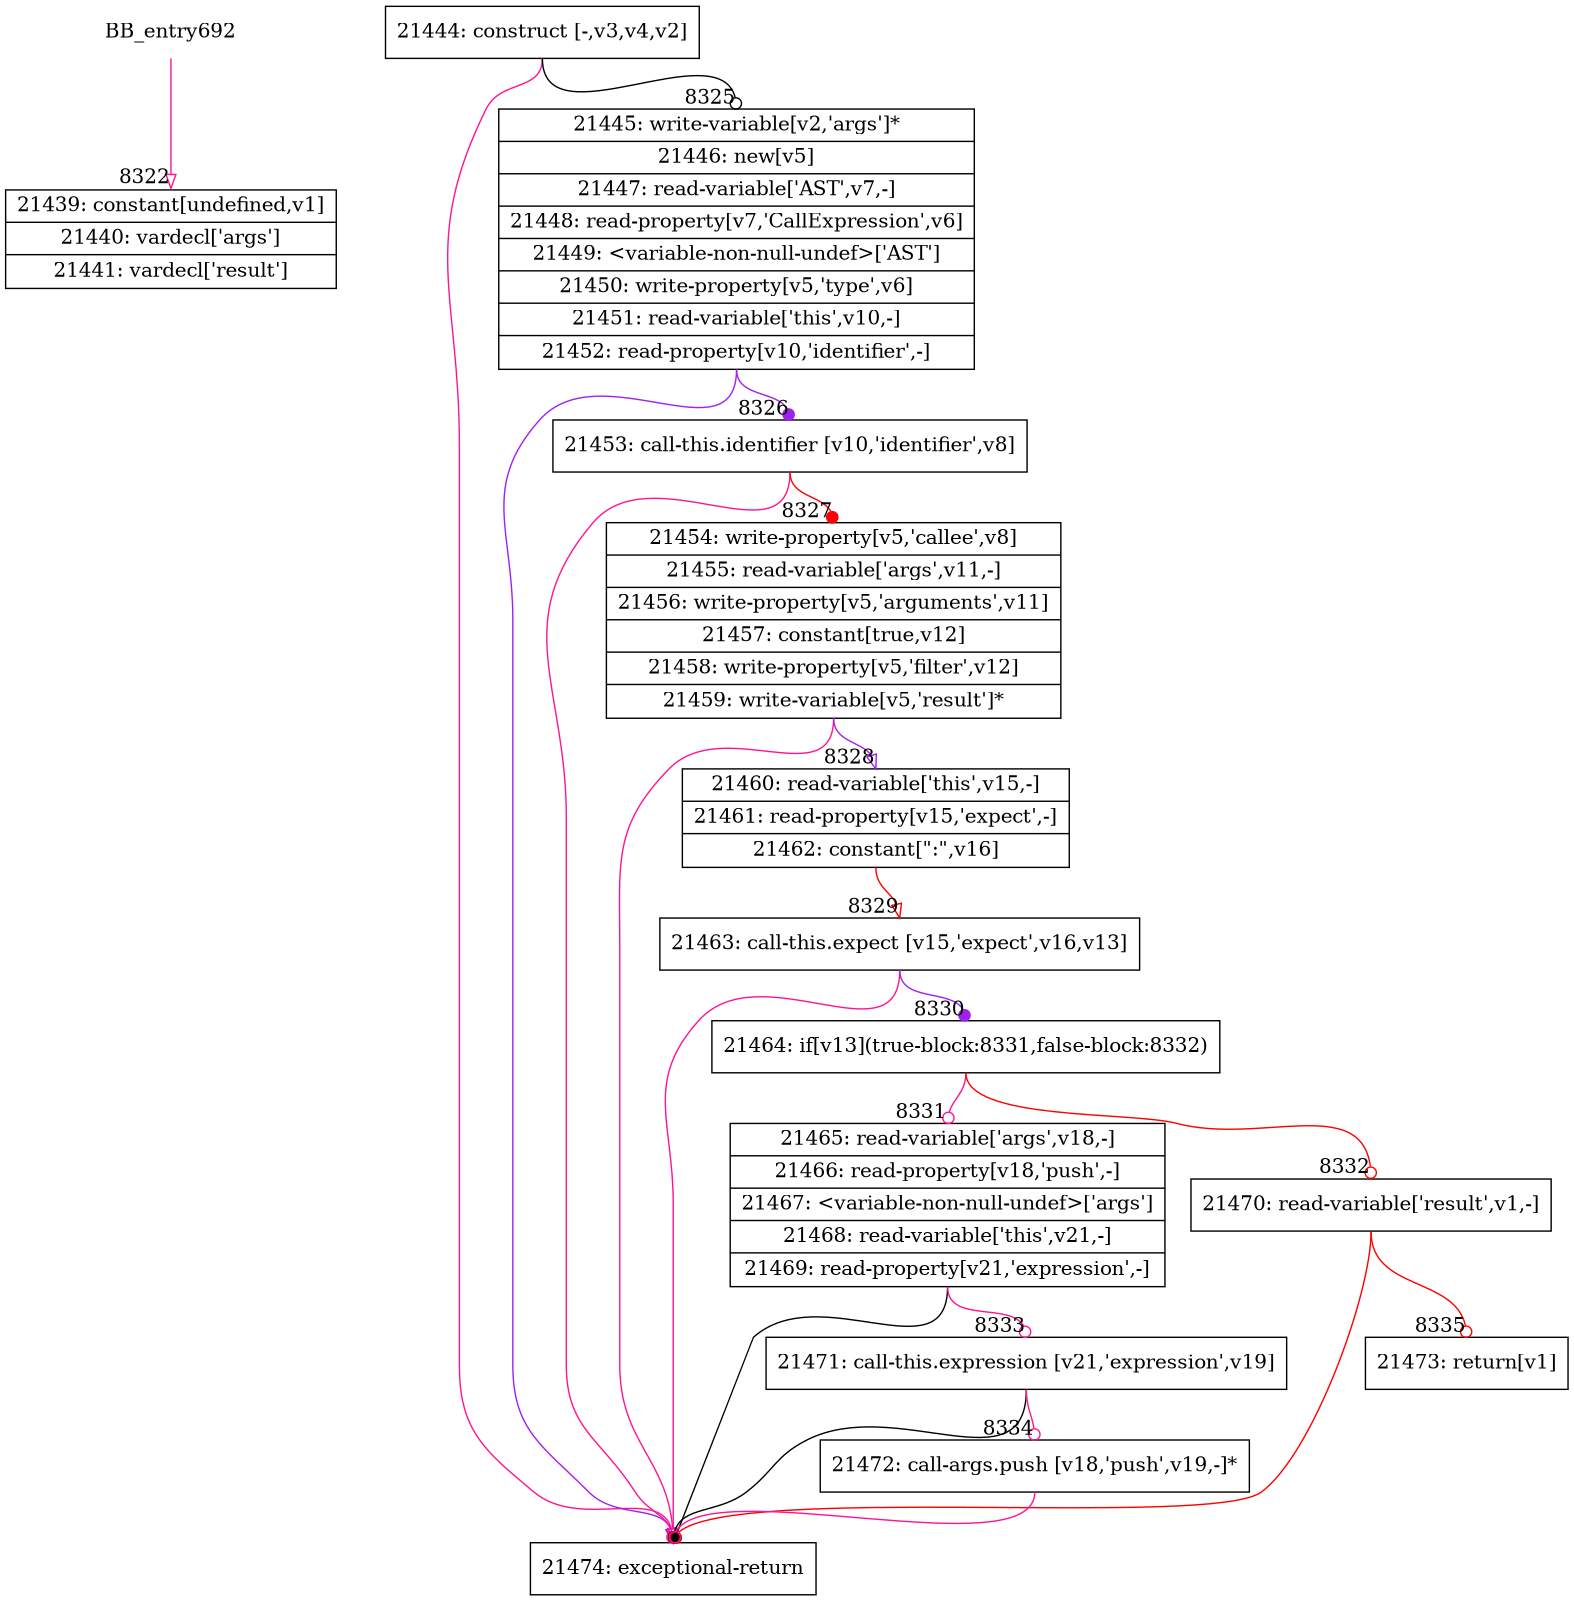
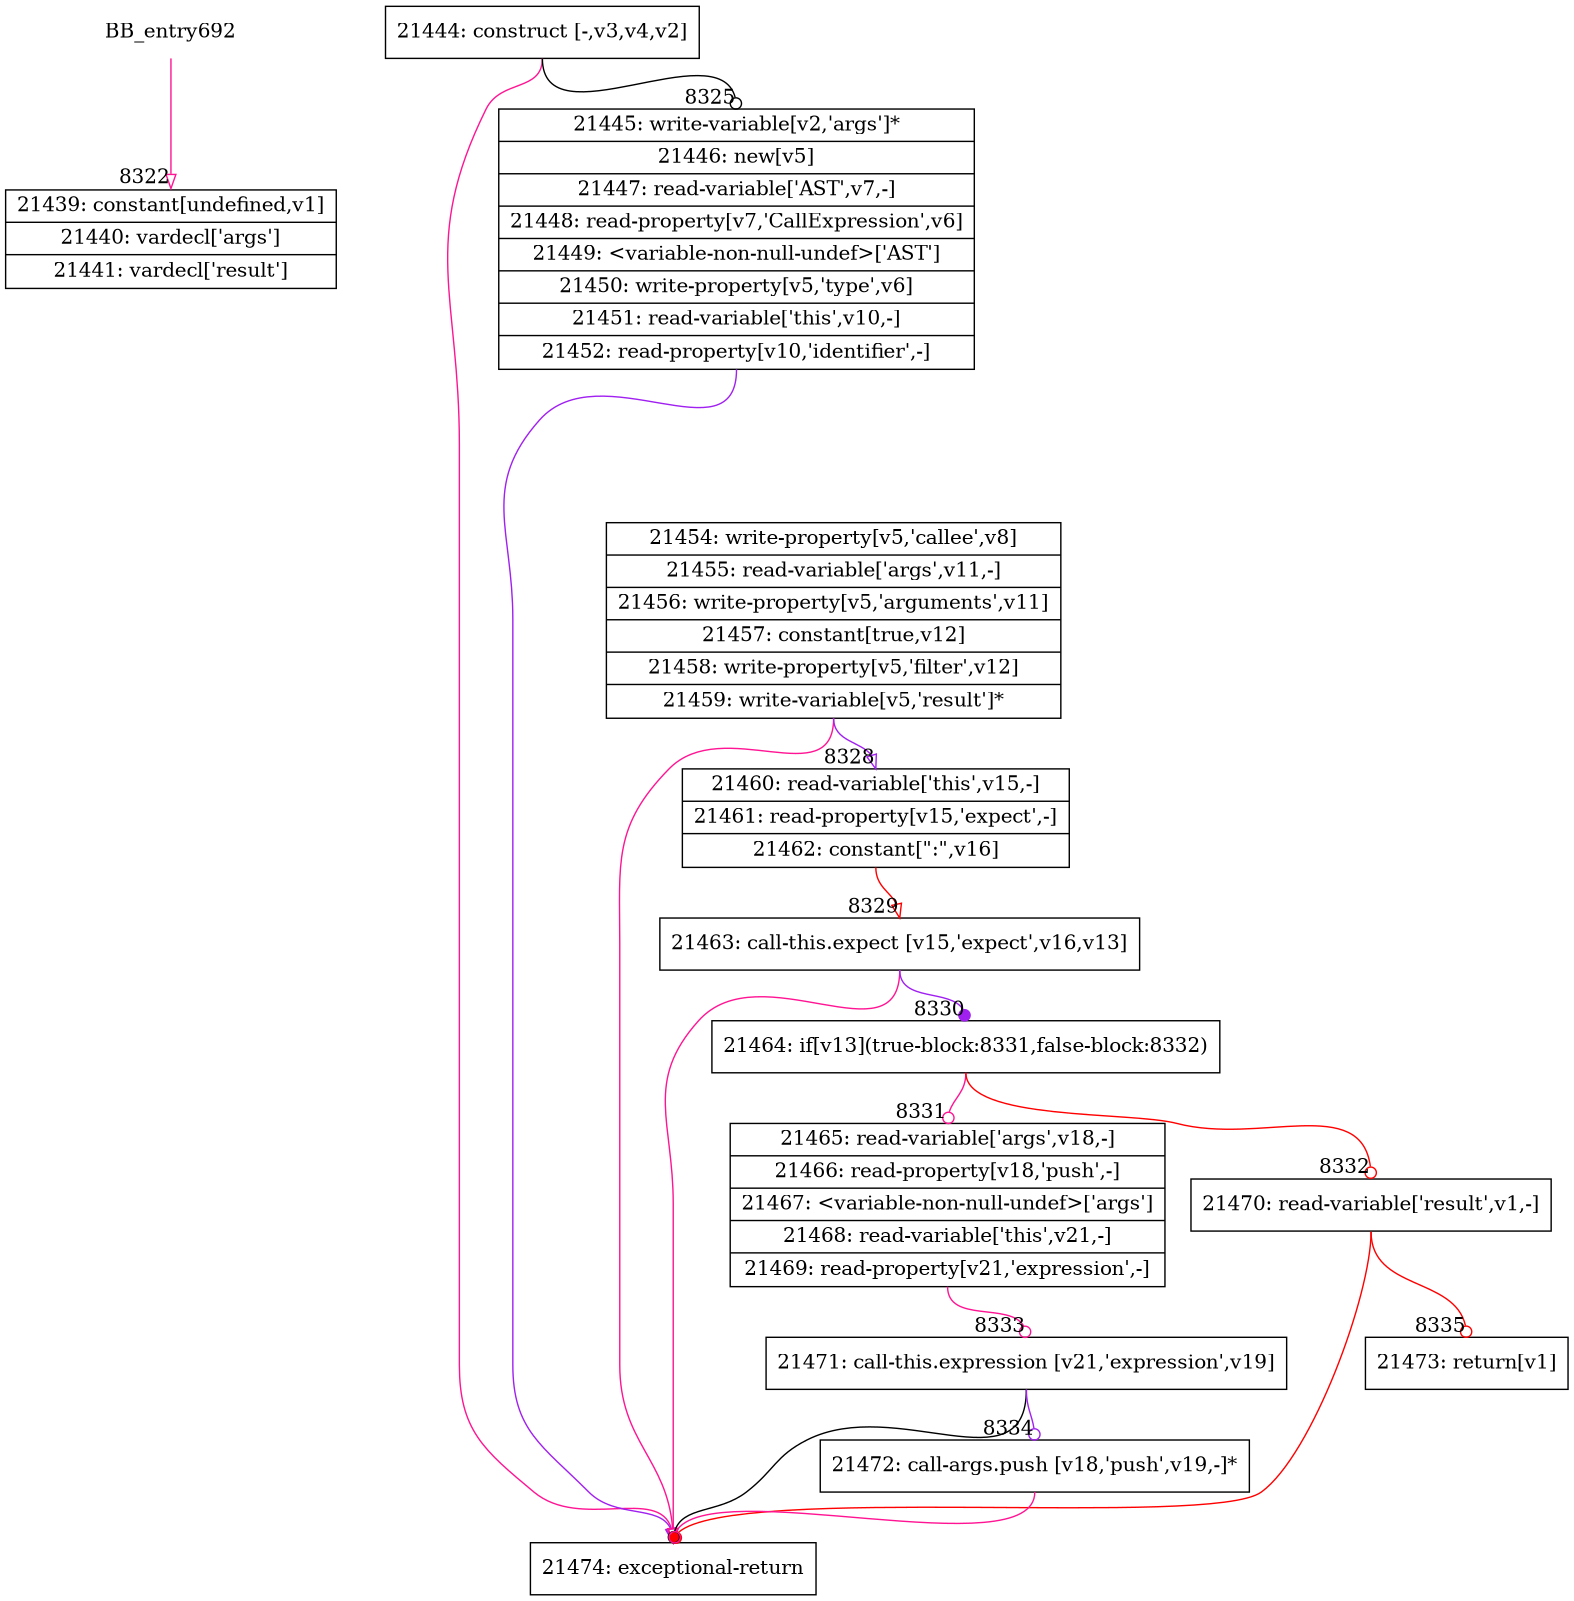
(790, 446) -> none
(760, 1334) -> none
(1030, 1414) -> (1030, 1414)
(1113, 1507) -> (1113, 1507)
